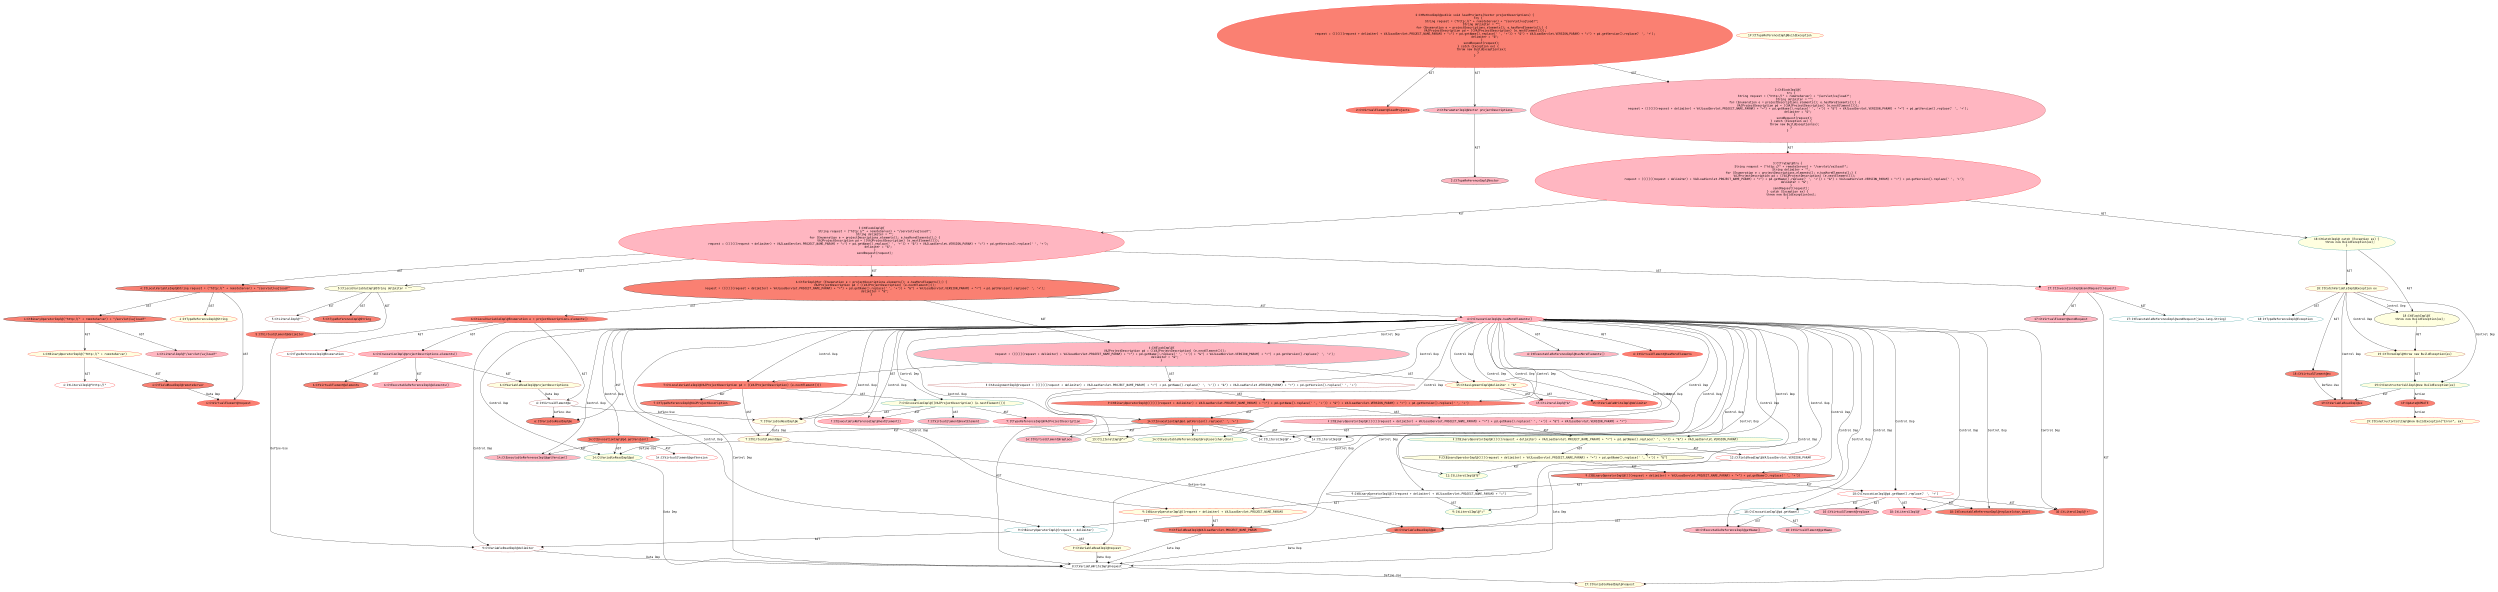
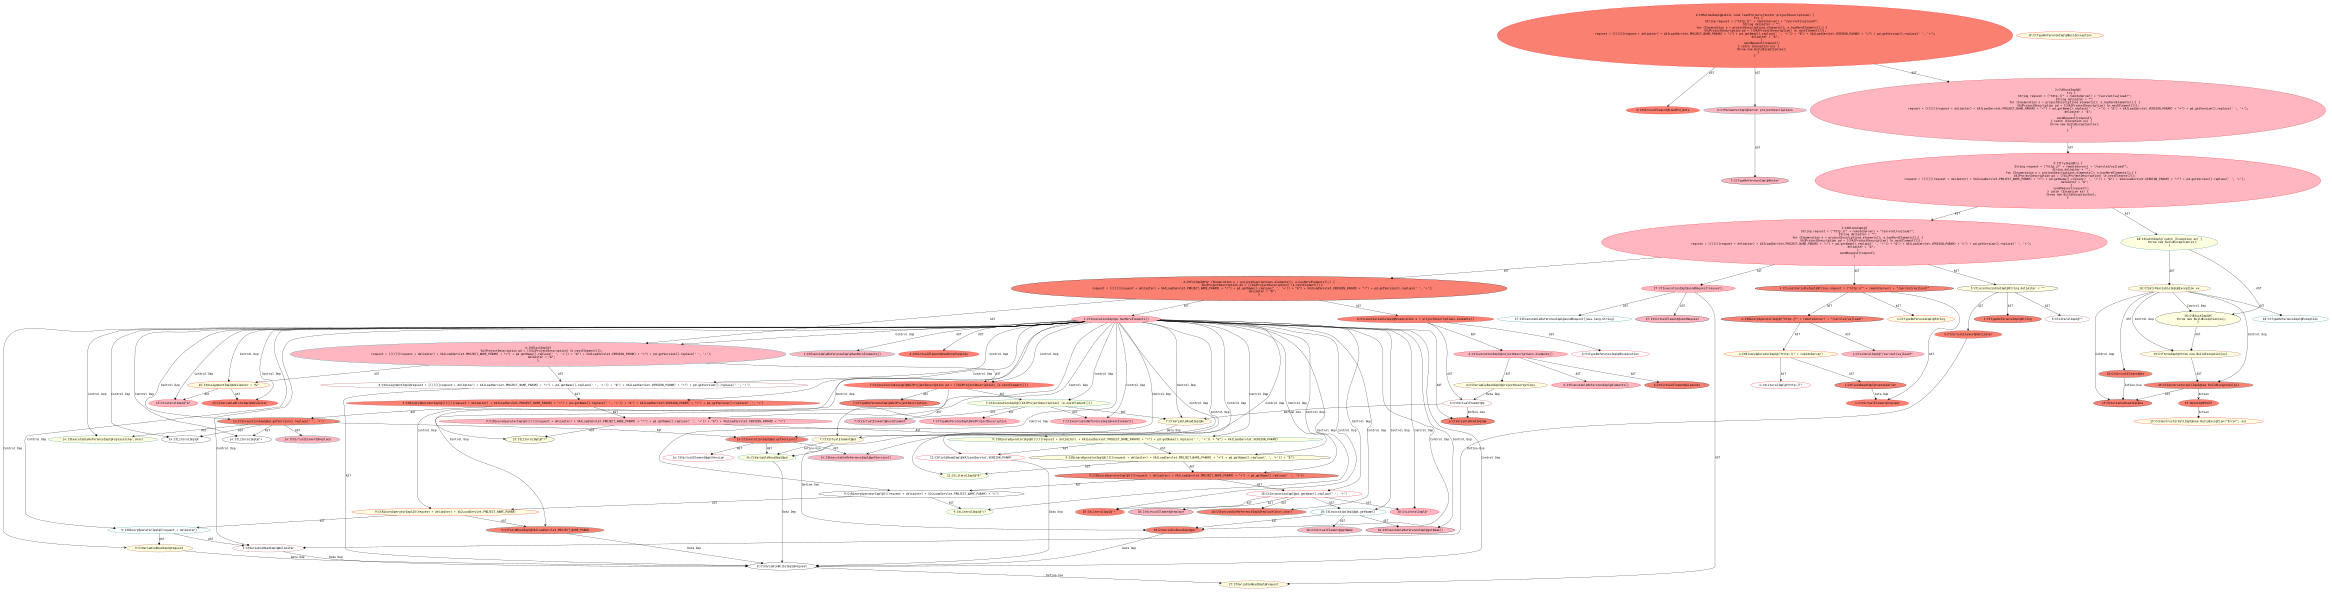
(1806, 336) -> (1223, 430)
(2415, 385) -> (2199, 385)
